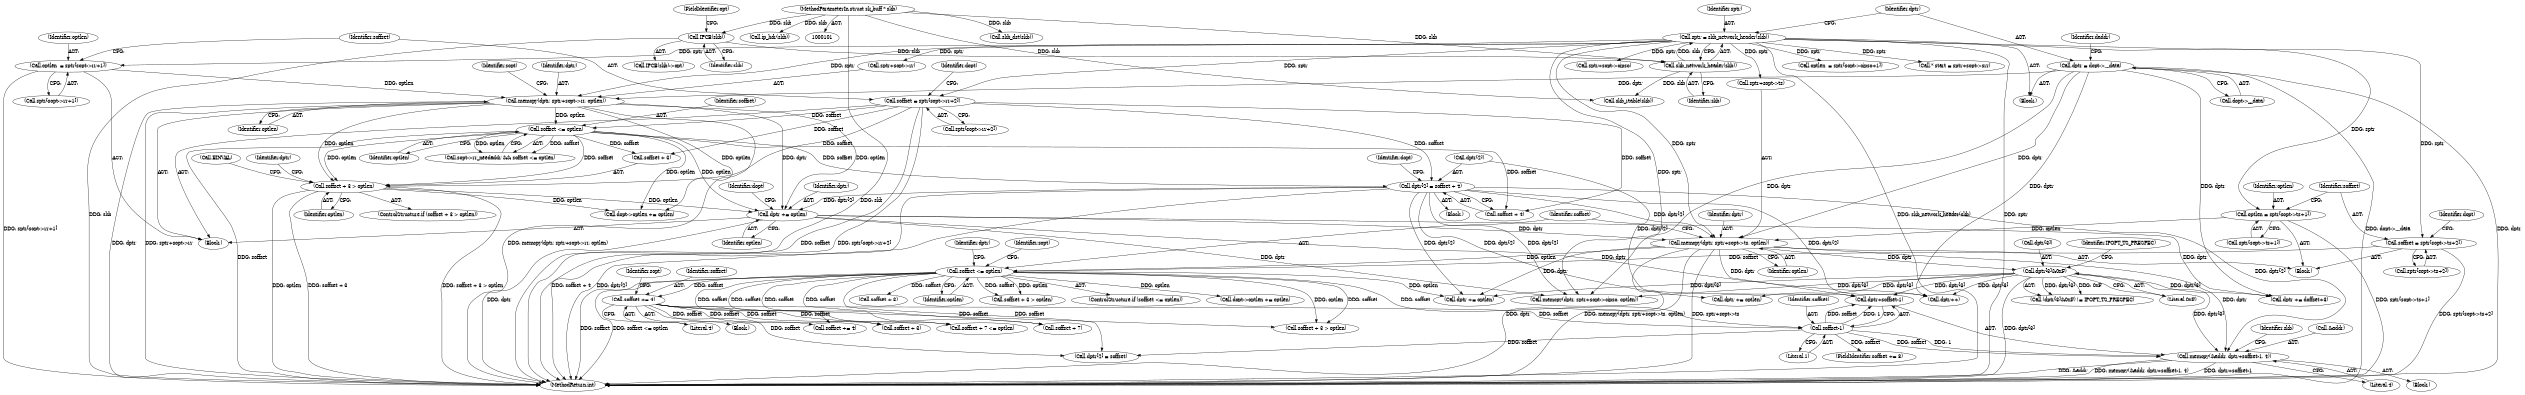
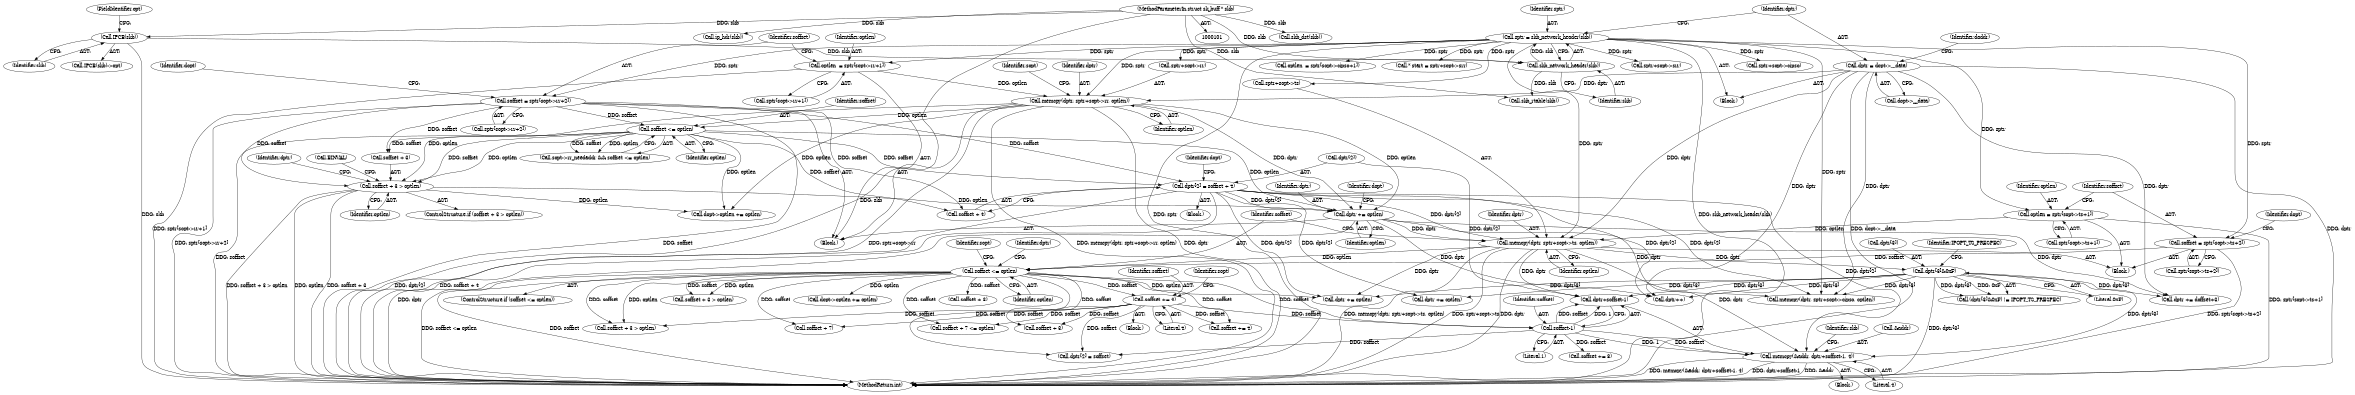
none -> (1656, 66)
(1869, 357) -> (1590, 357)
